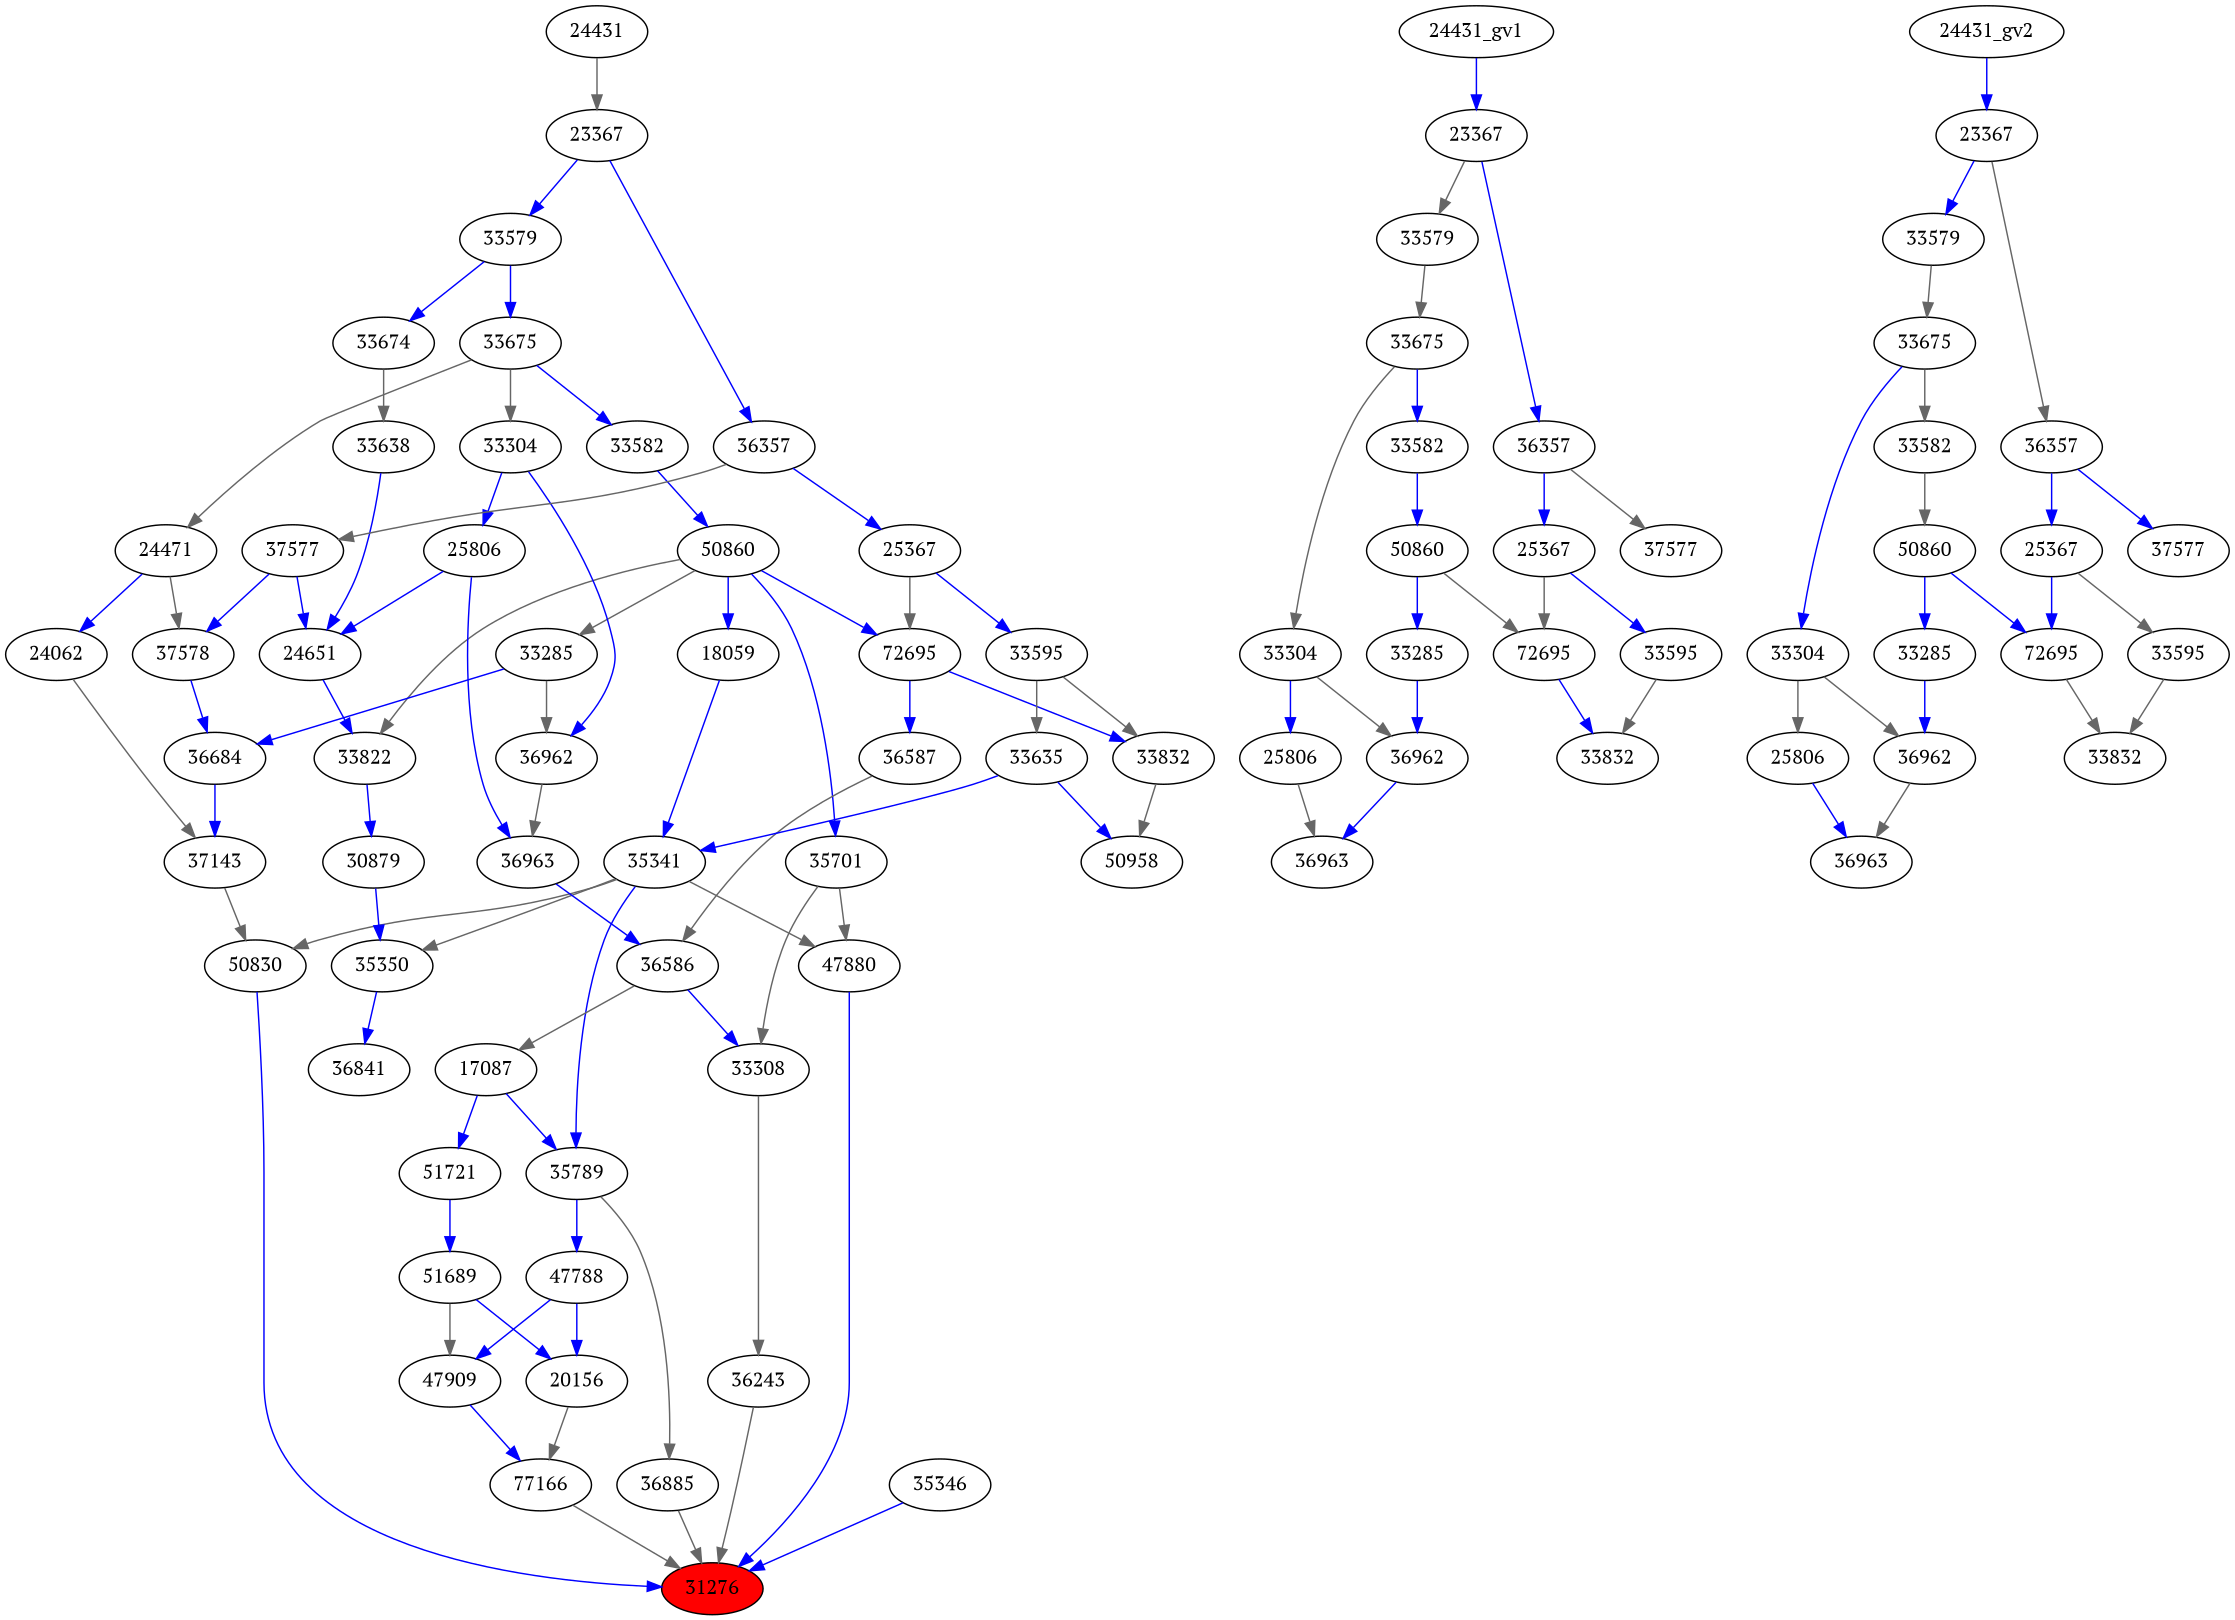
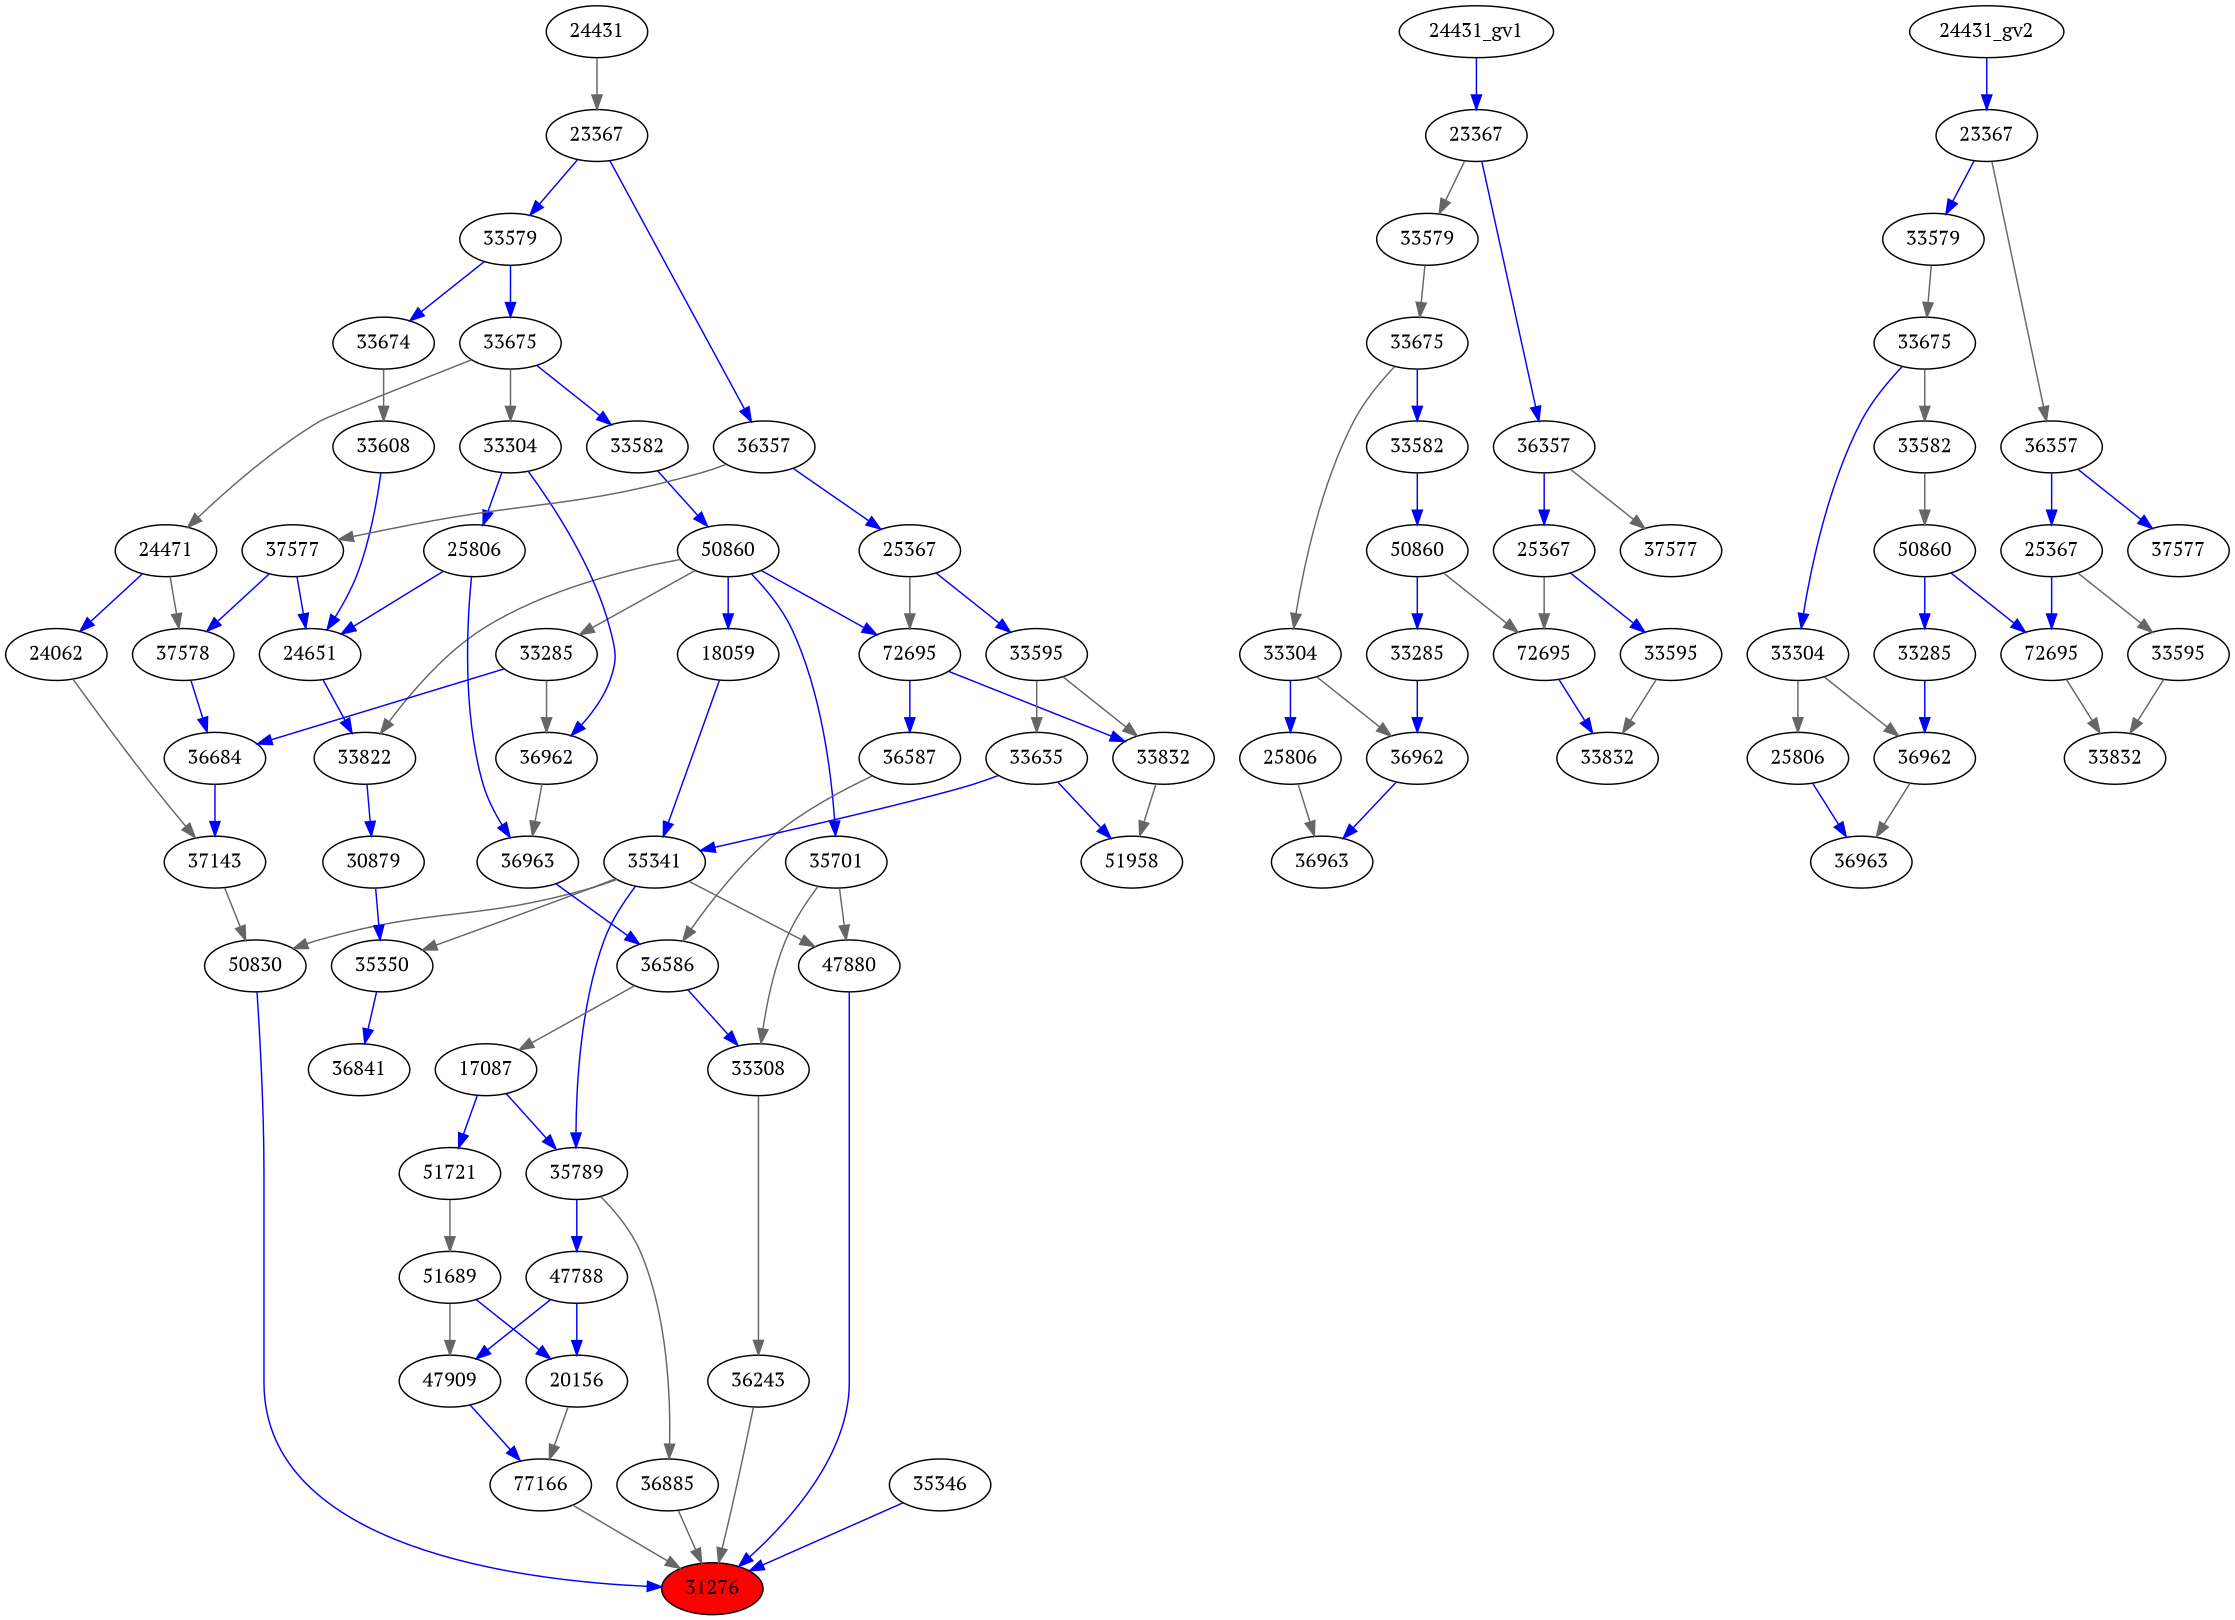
(384, 447) -> (384, 447)
(1132, 862) -> (1132, 862)
(450, 1218) -> (450, 1218)
